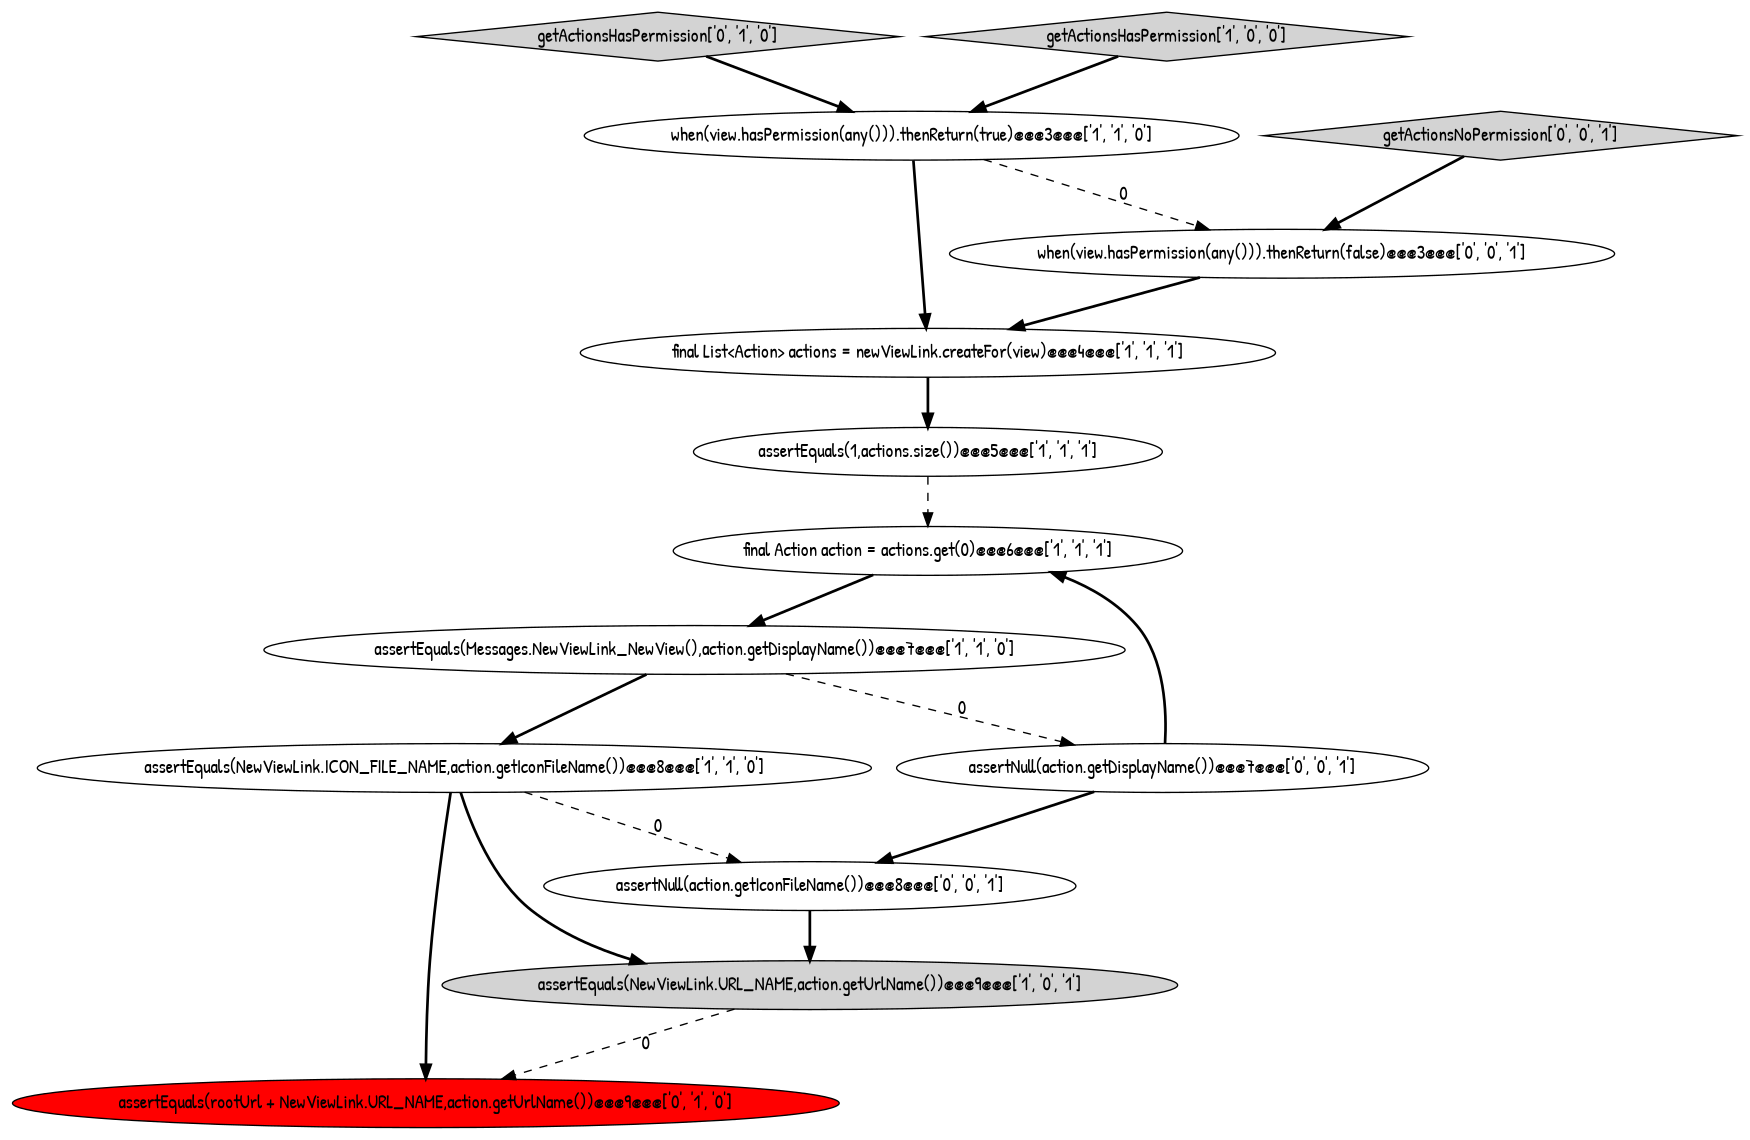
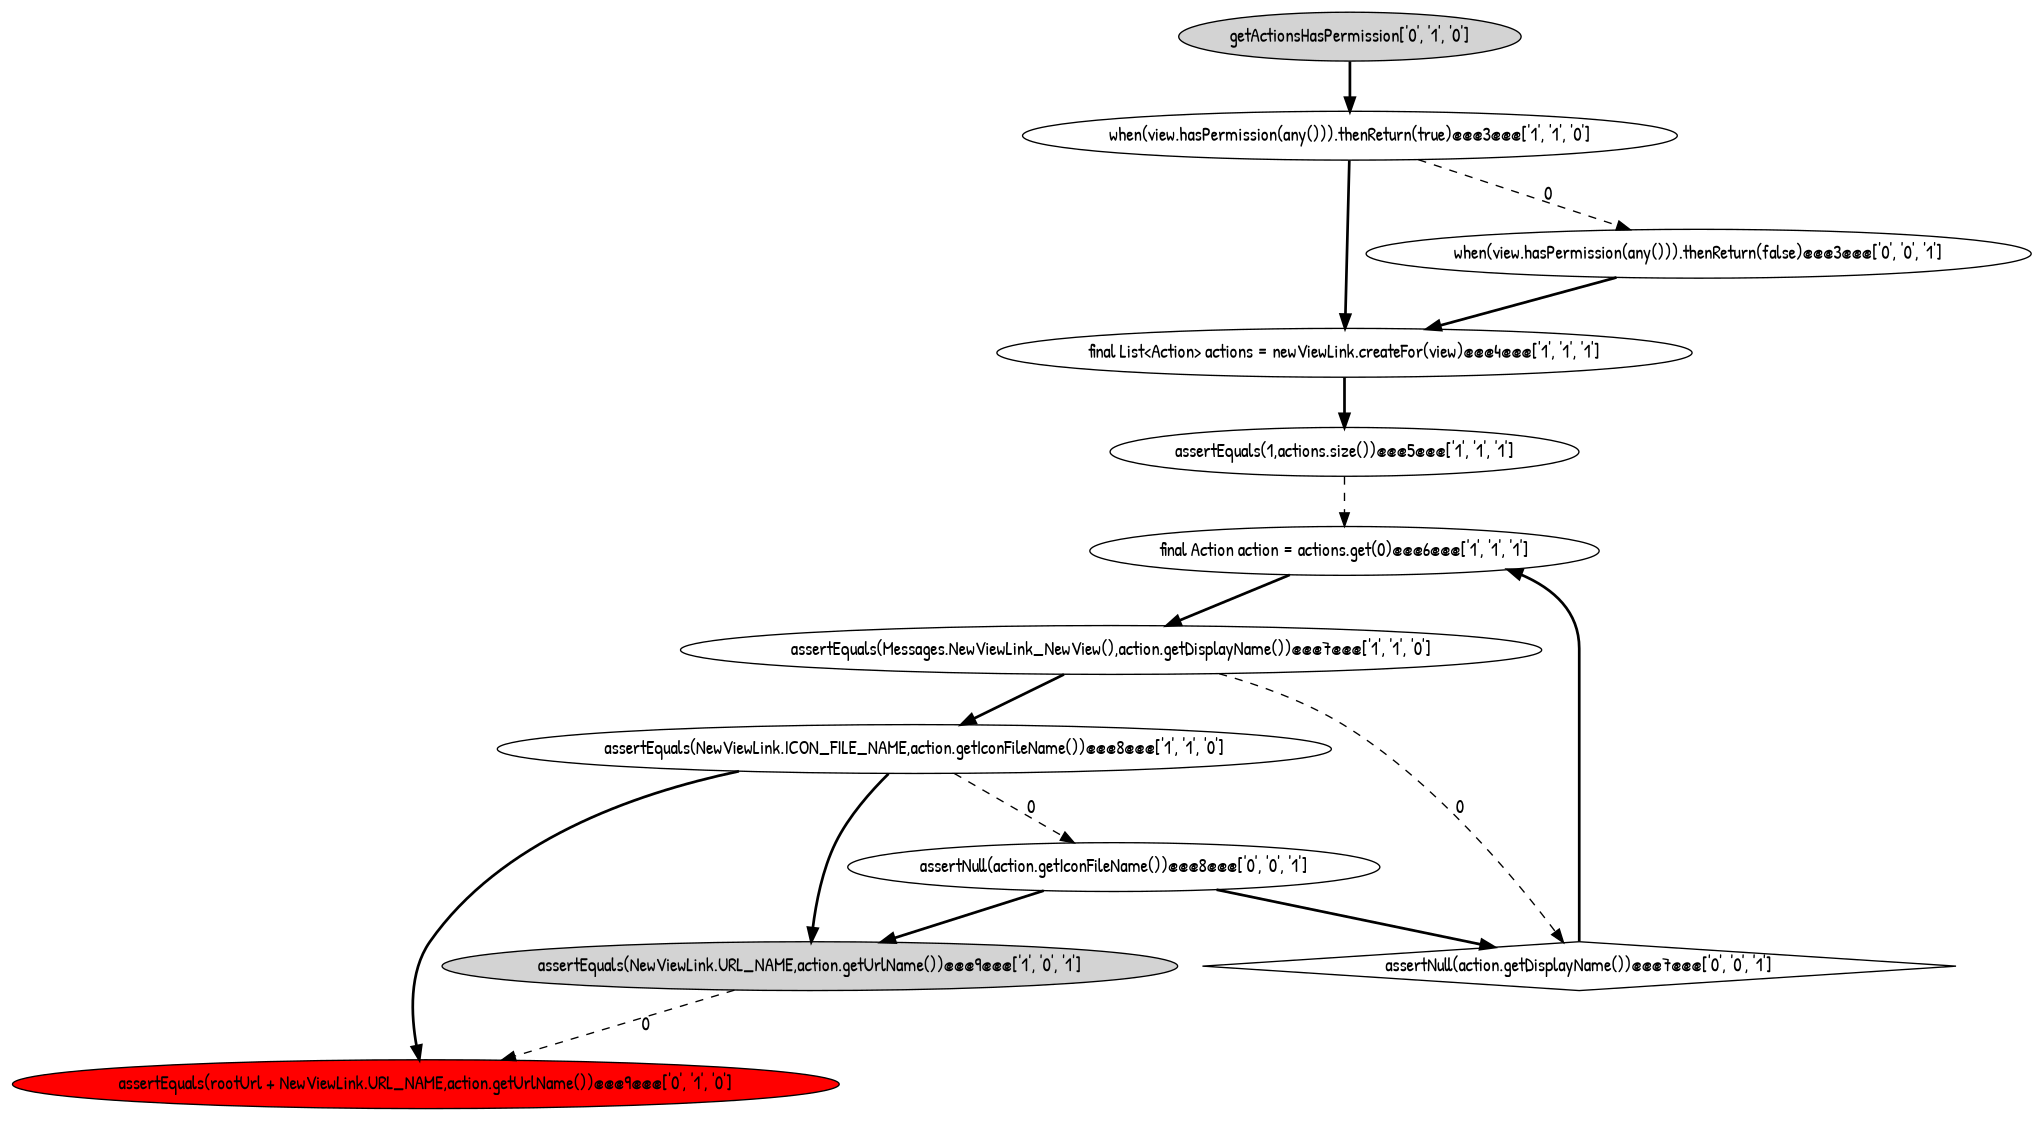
(658, 37) -> (1350, 37)
(1167, 37) -> none
(1501, 136) -> none
(1163, 768) -> (1579, 966)
(993, 825) -> (1349, 917)
